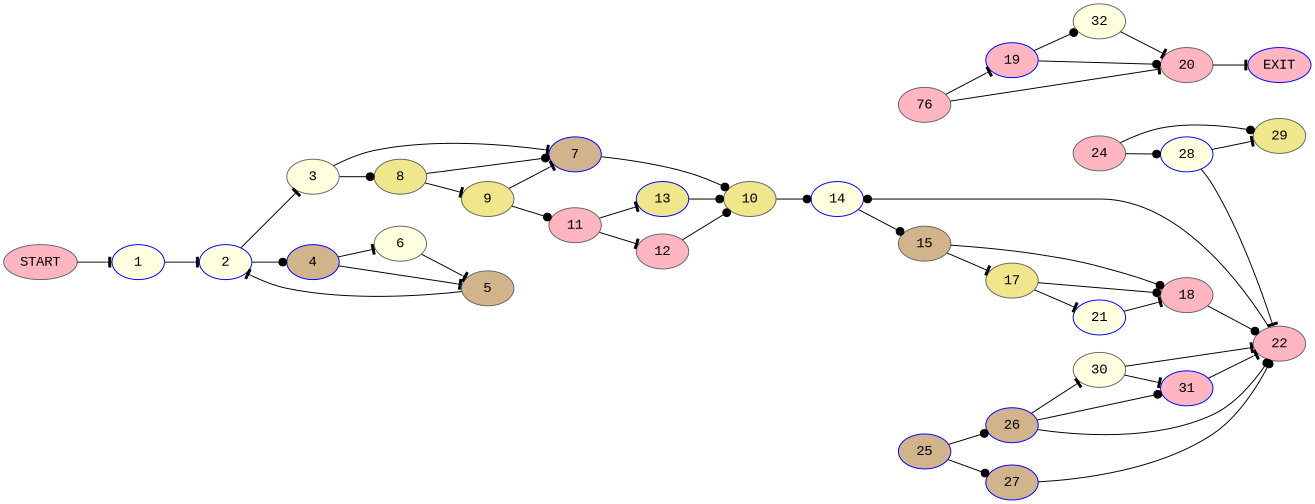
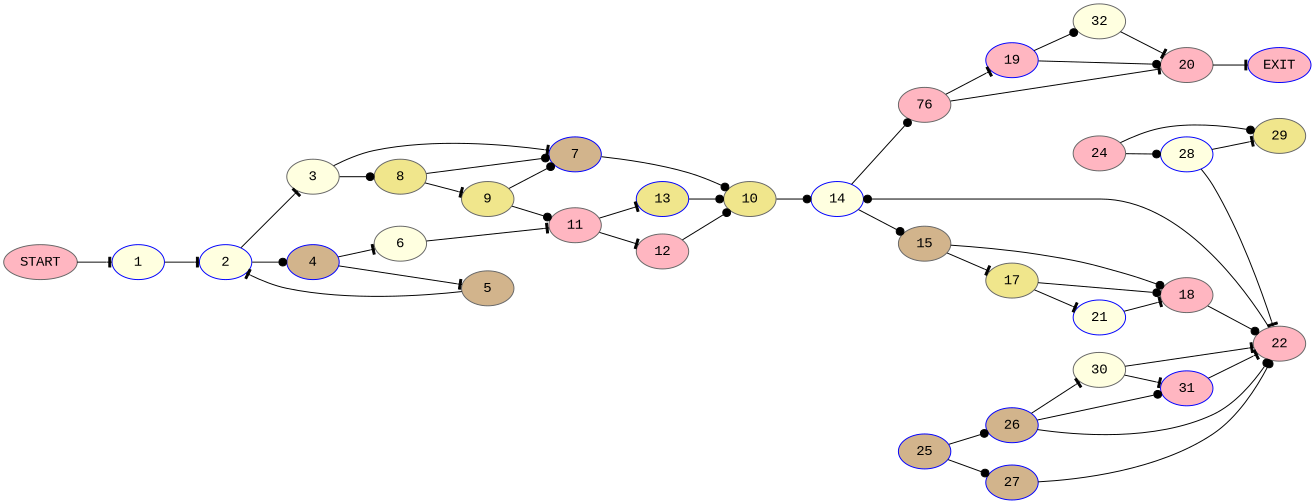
none -> (878, 155)
(529, 178) -> (529, 178)
(442, 265) -> (485, 235)
